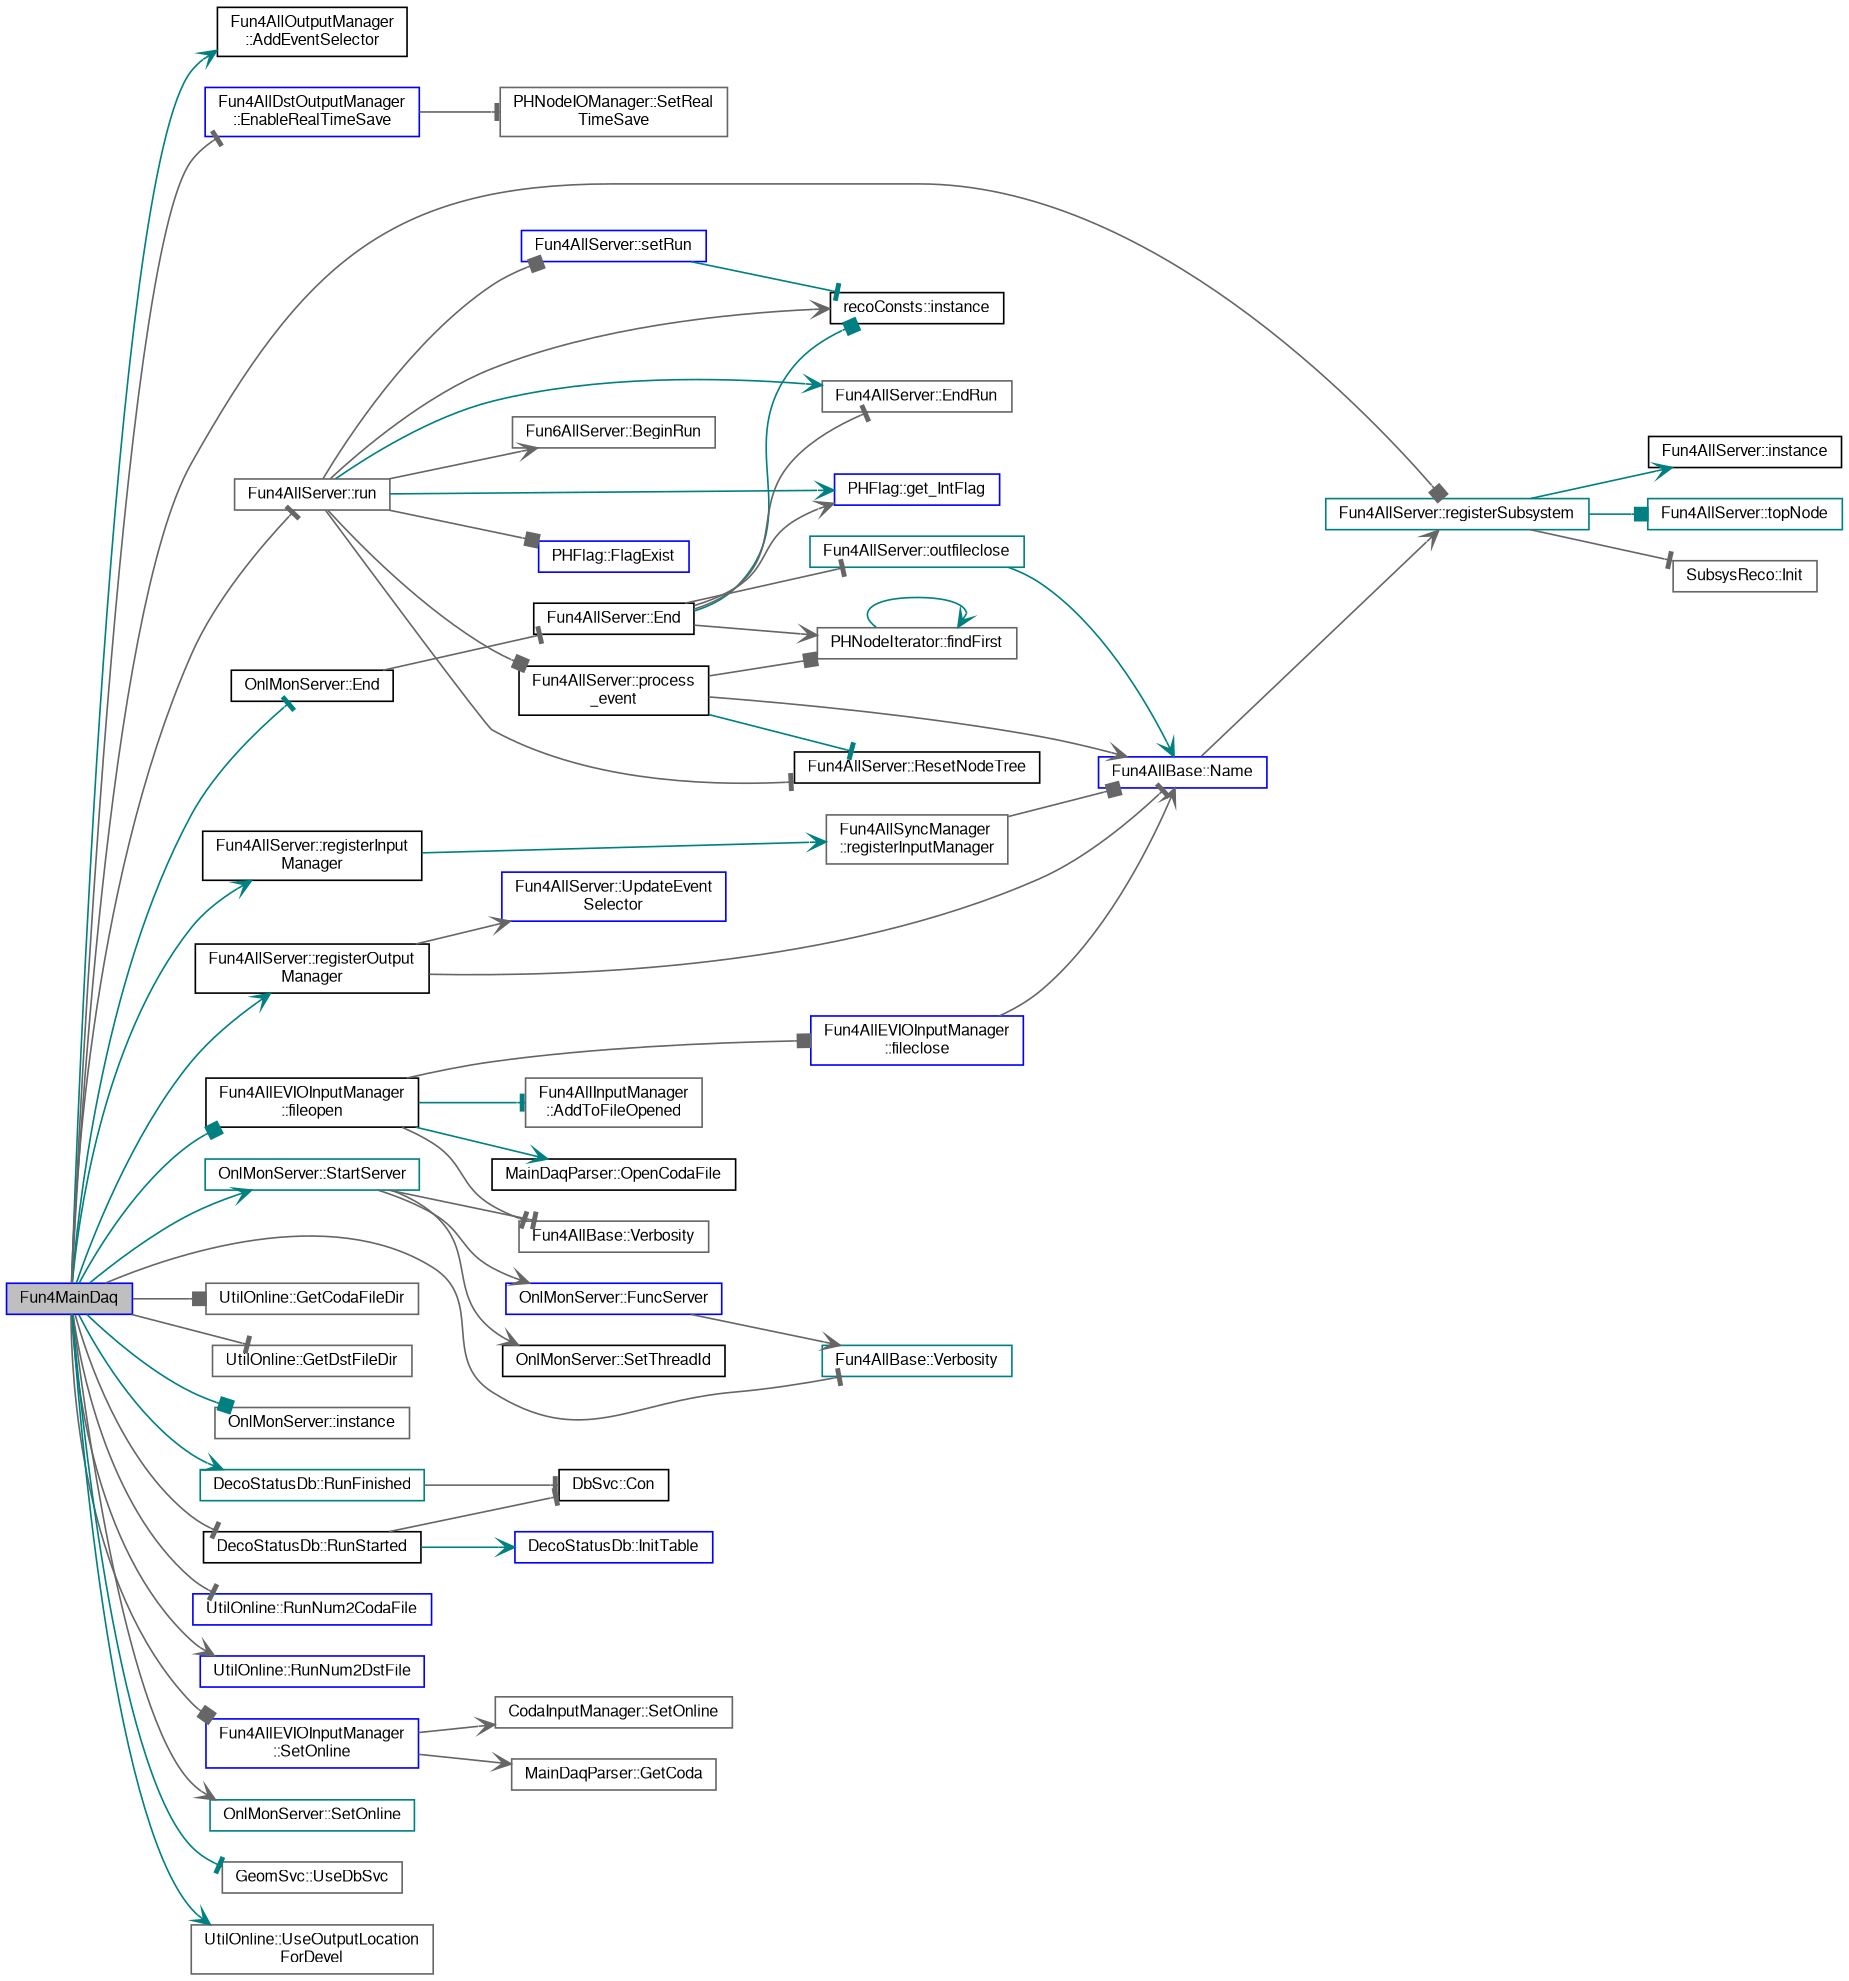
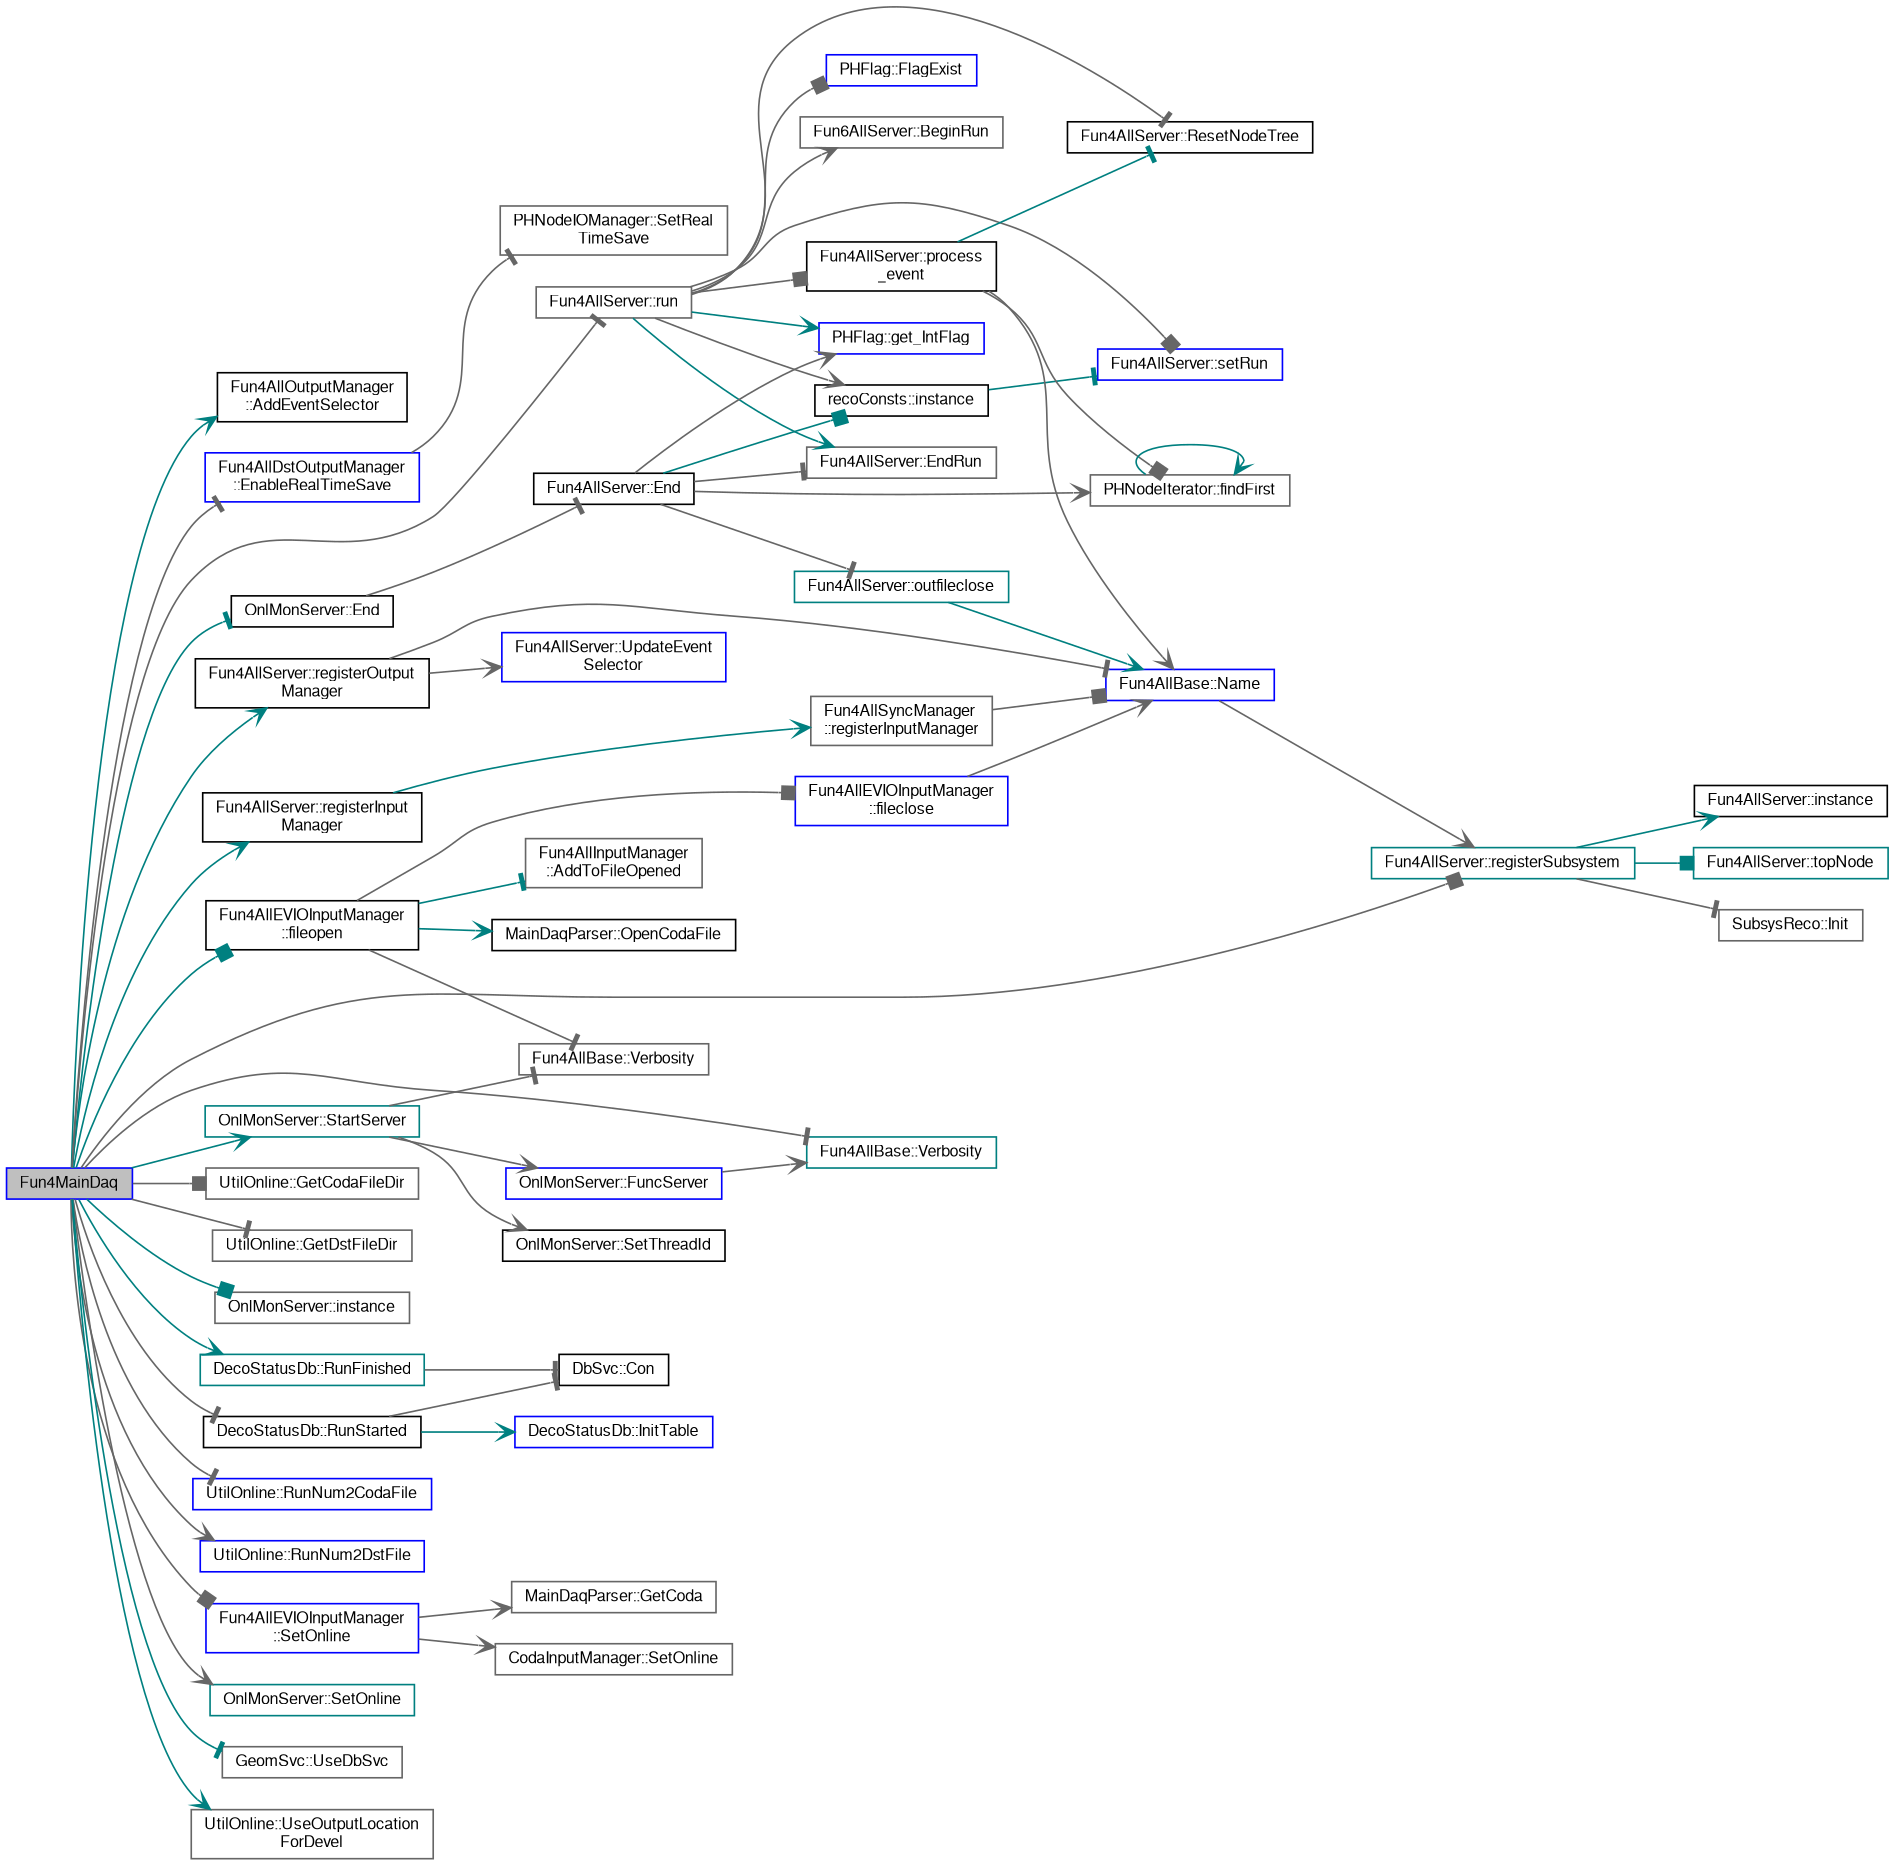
(762, 276) -> (1034, 384)
